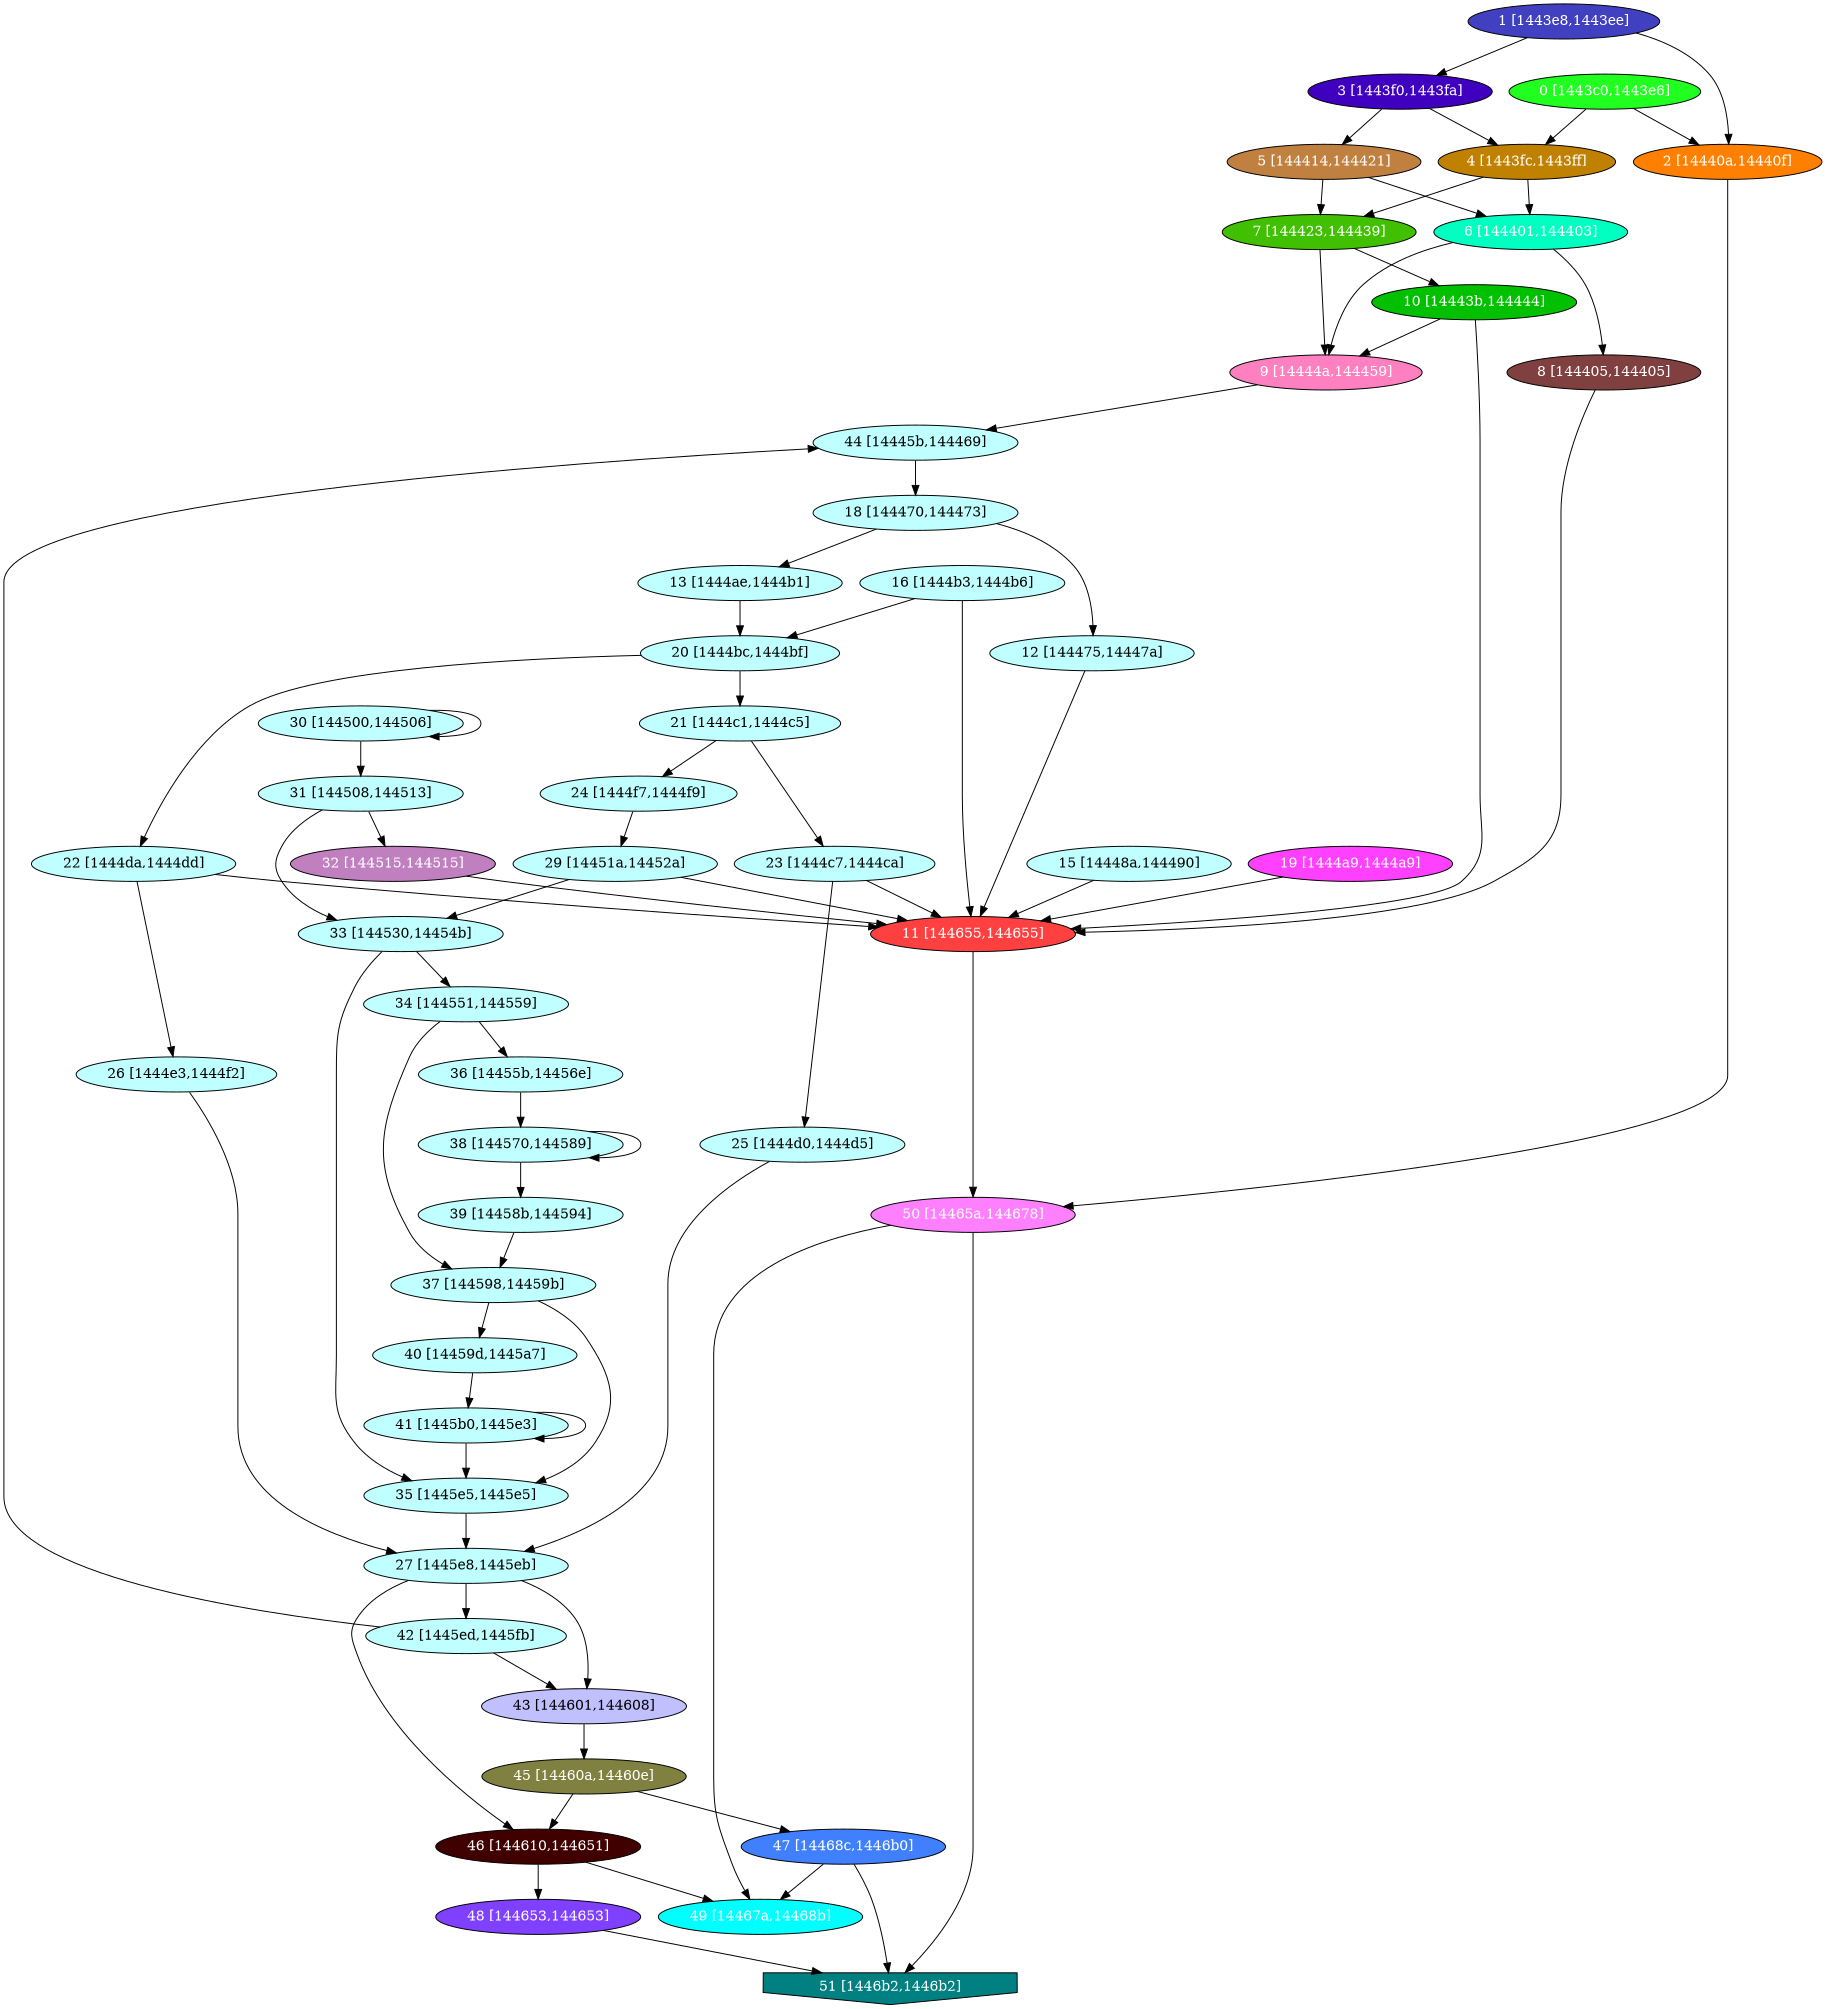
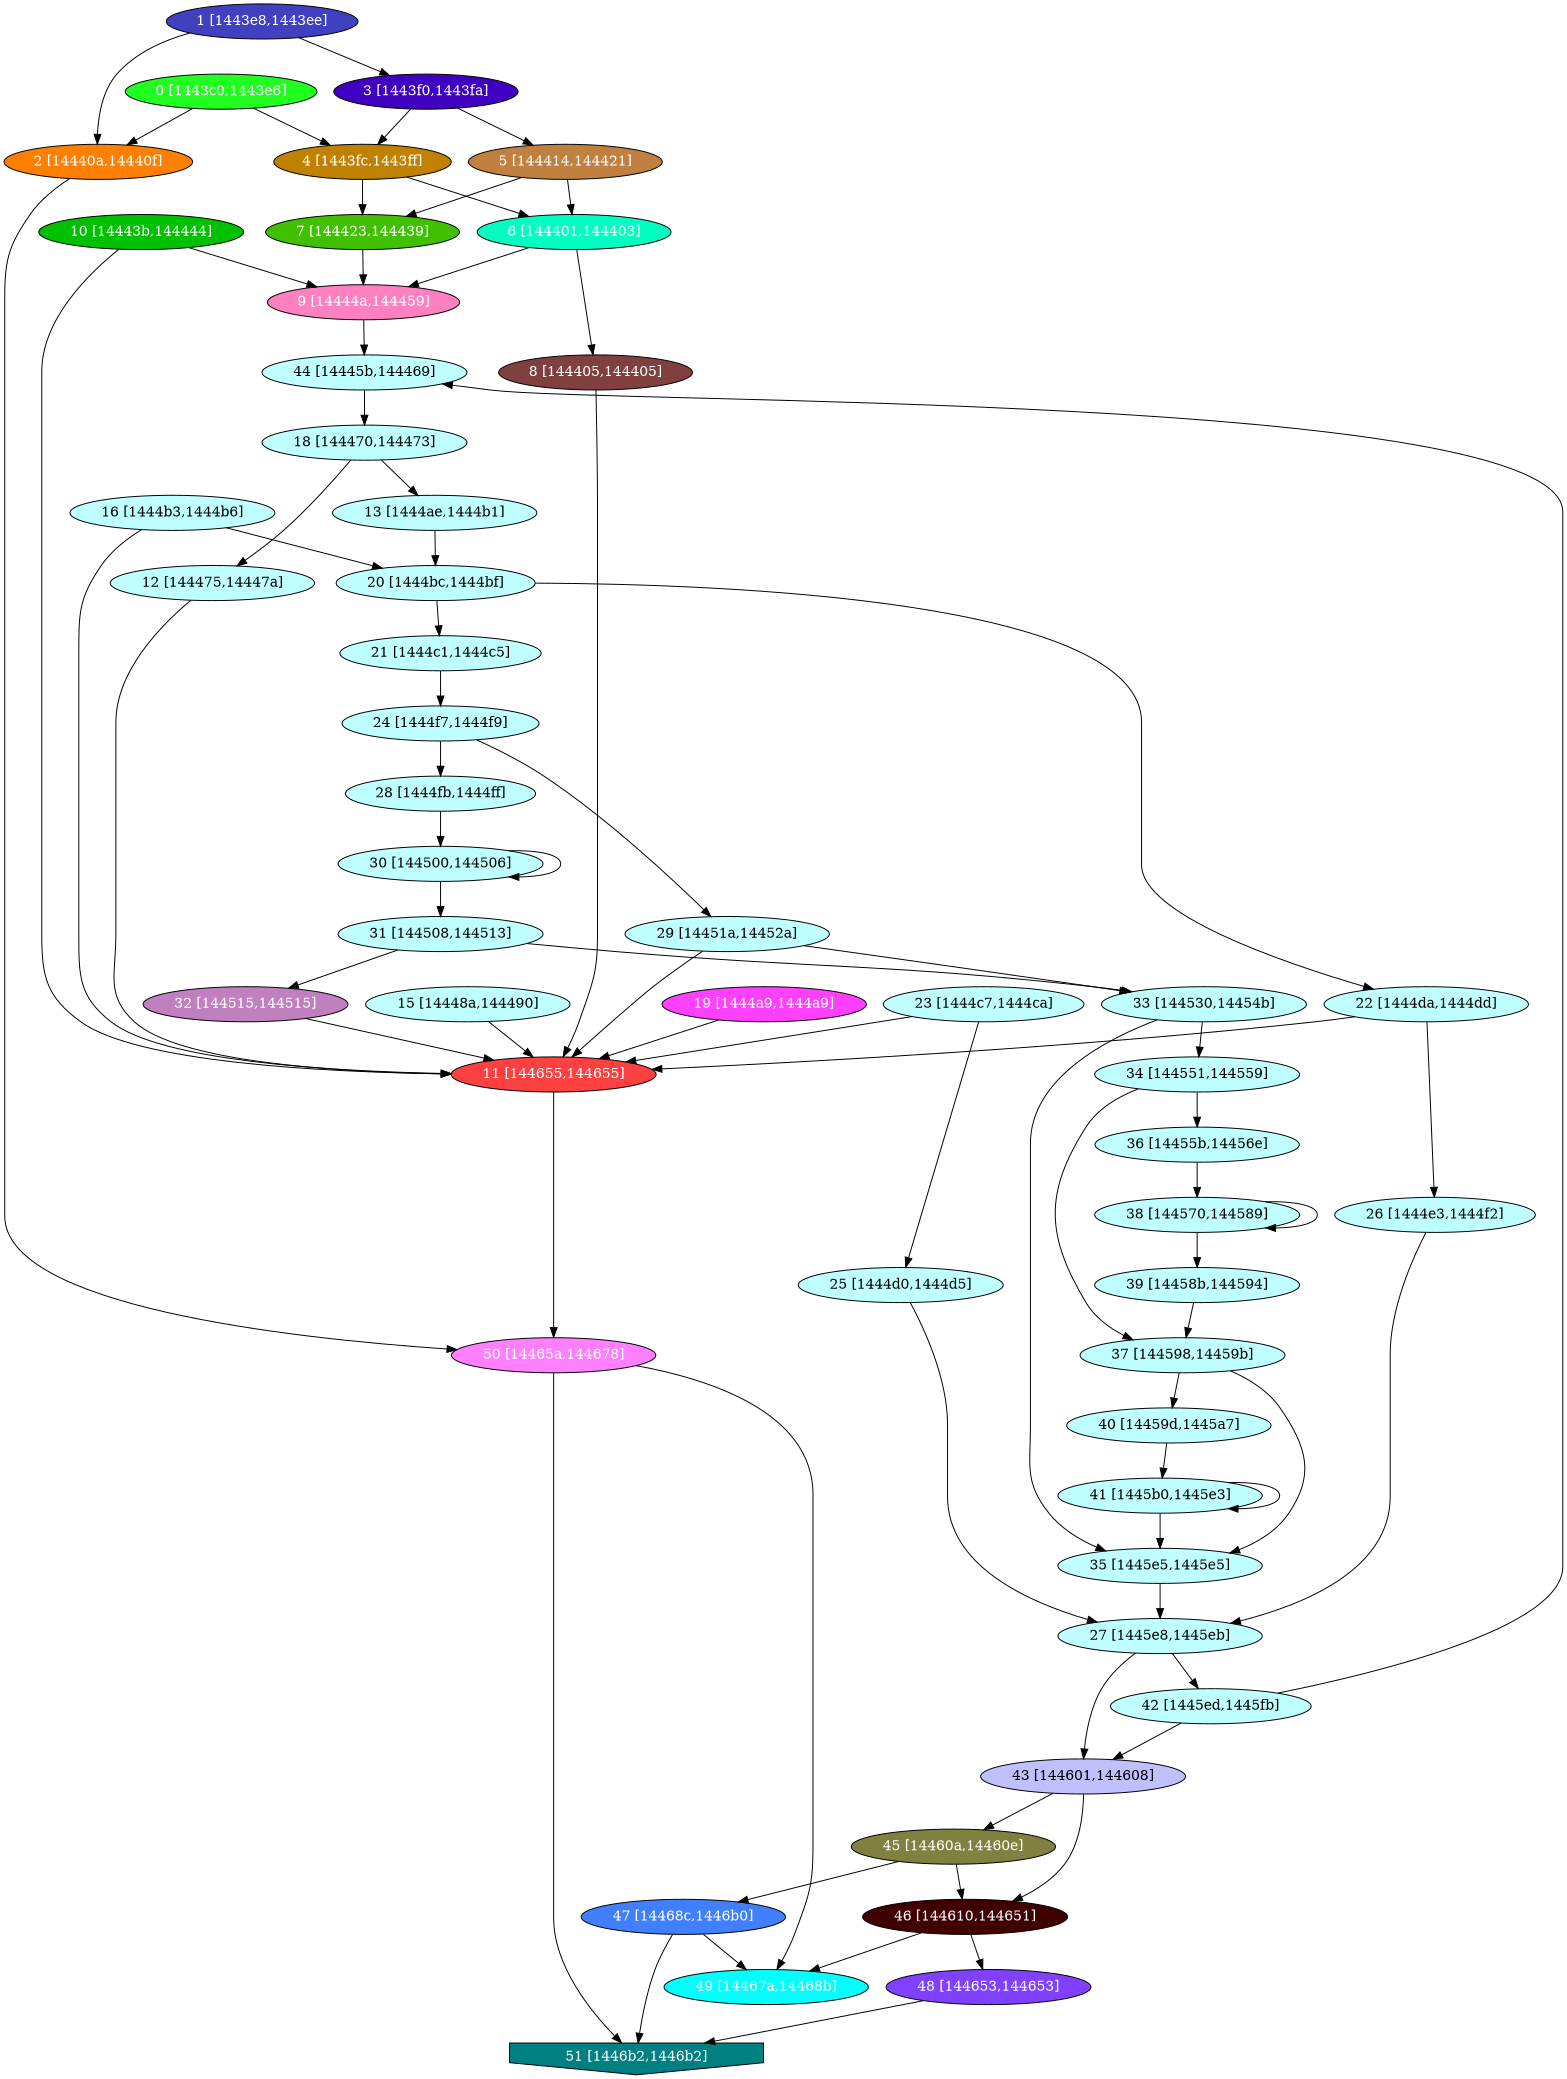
(1384, 262) -> none
(785, 790) -> none
none -> (441, 794)
(386, 1710) -> (1070, 1856)
